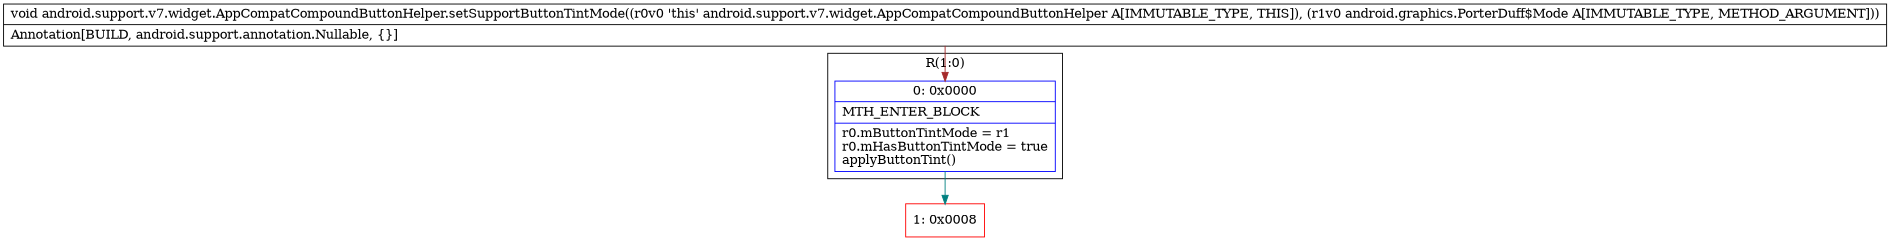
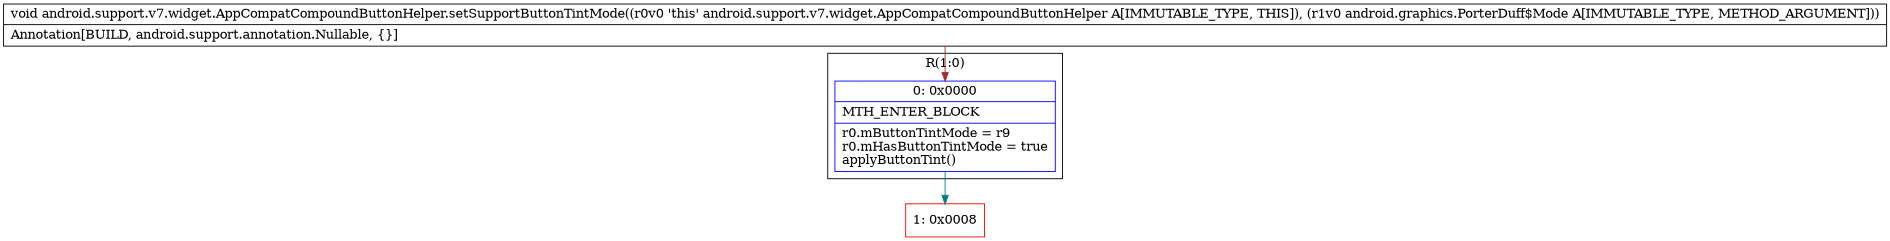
(926, 133) -> (926, 133)
